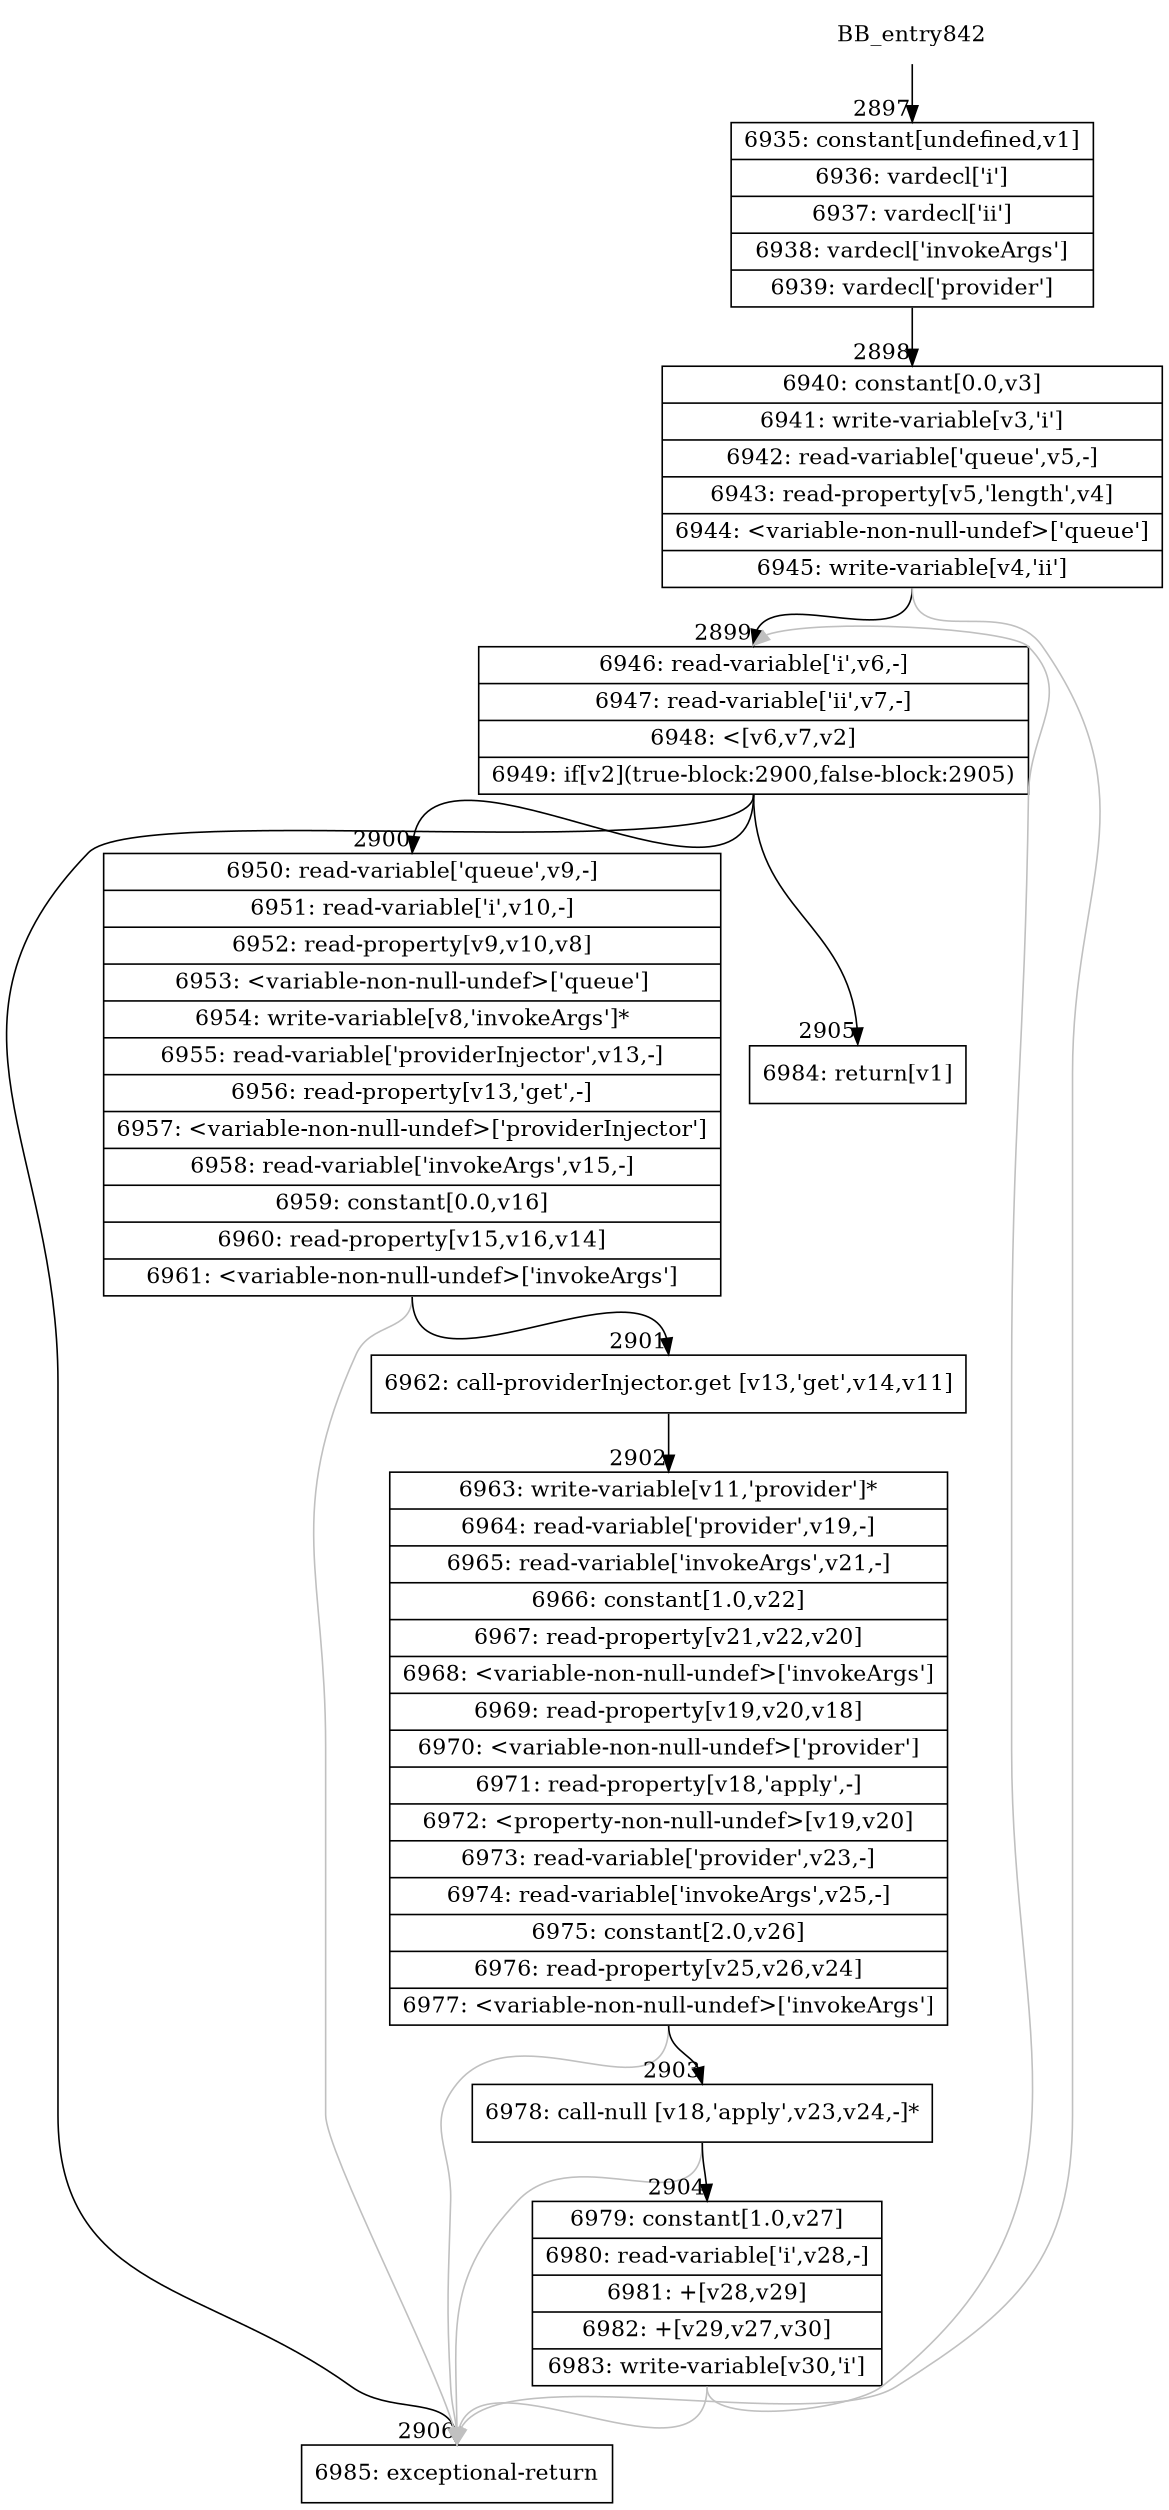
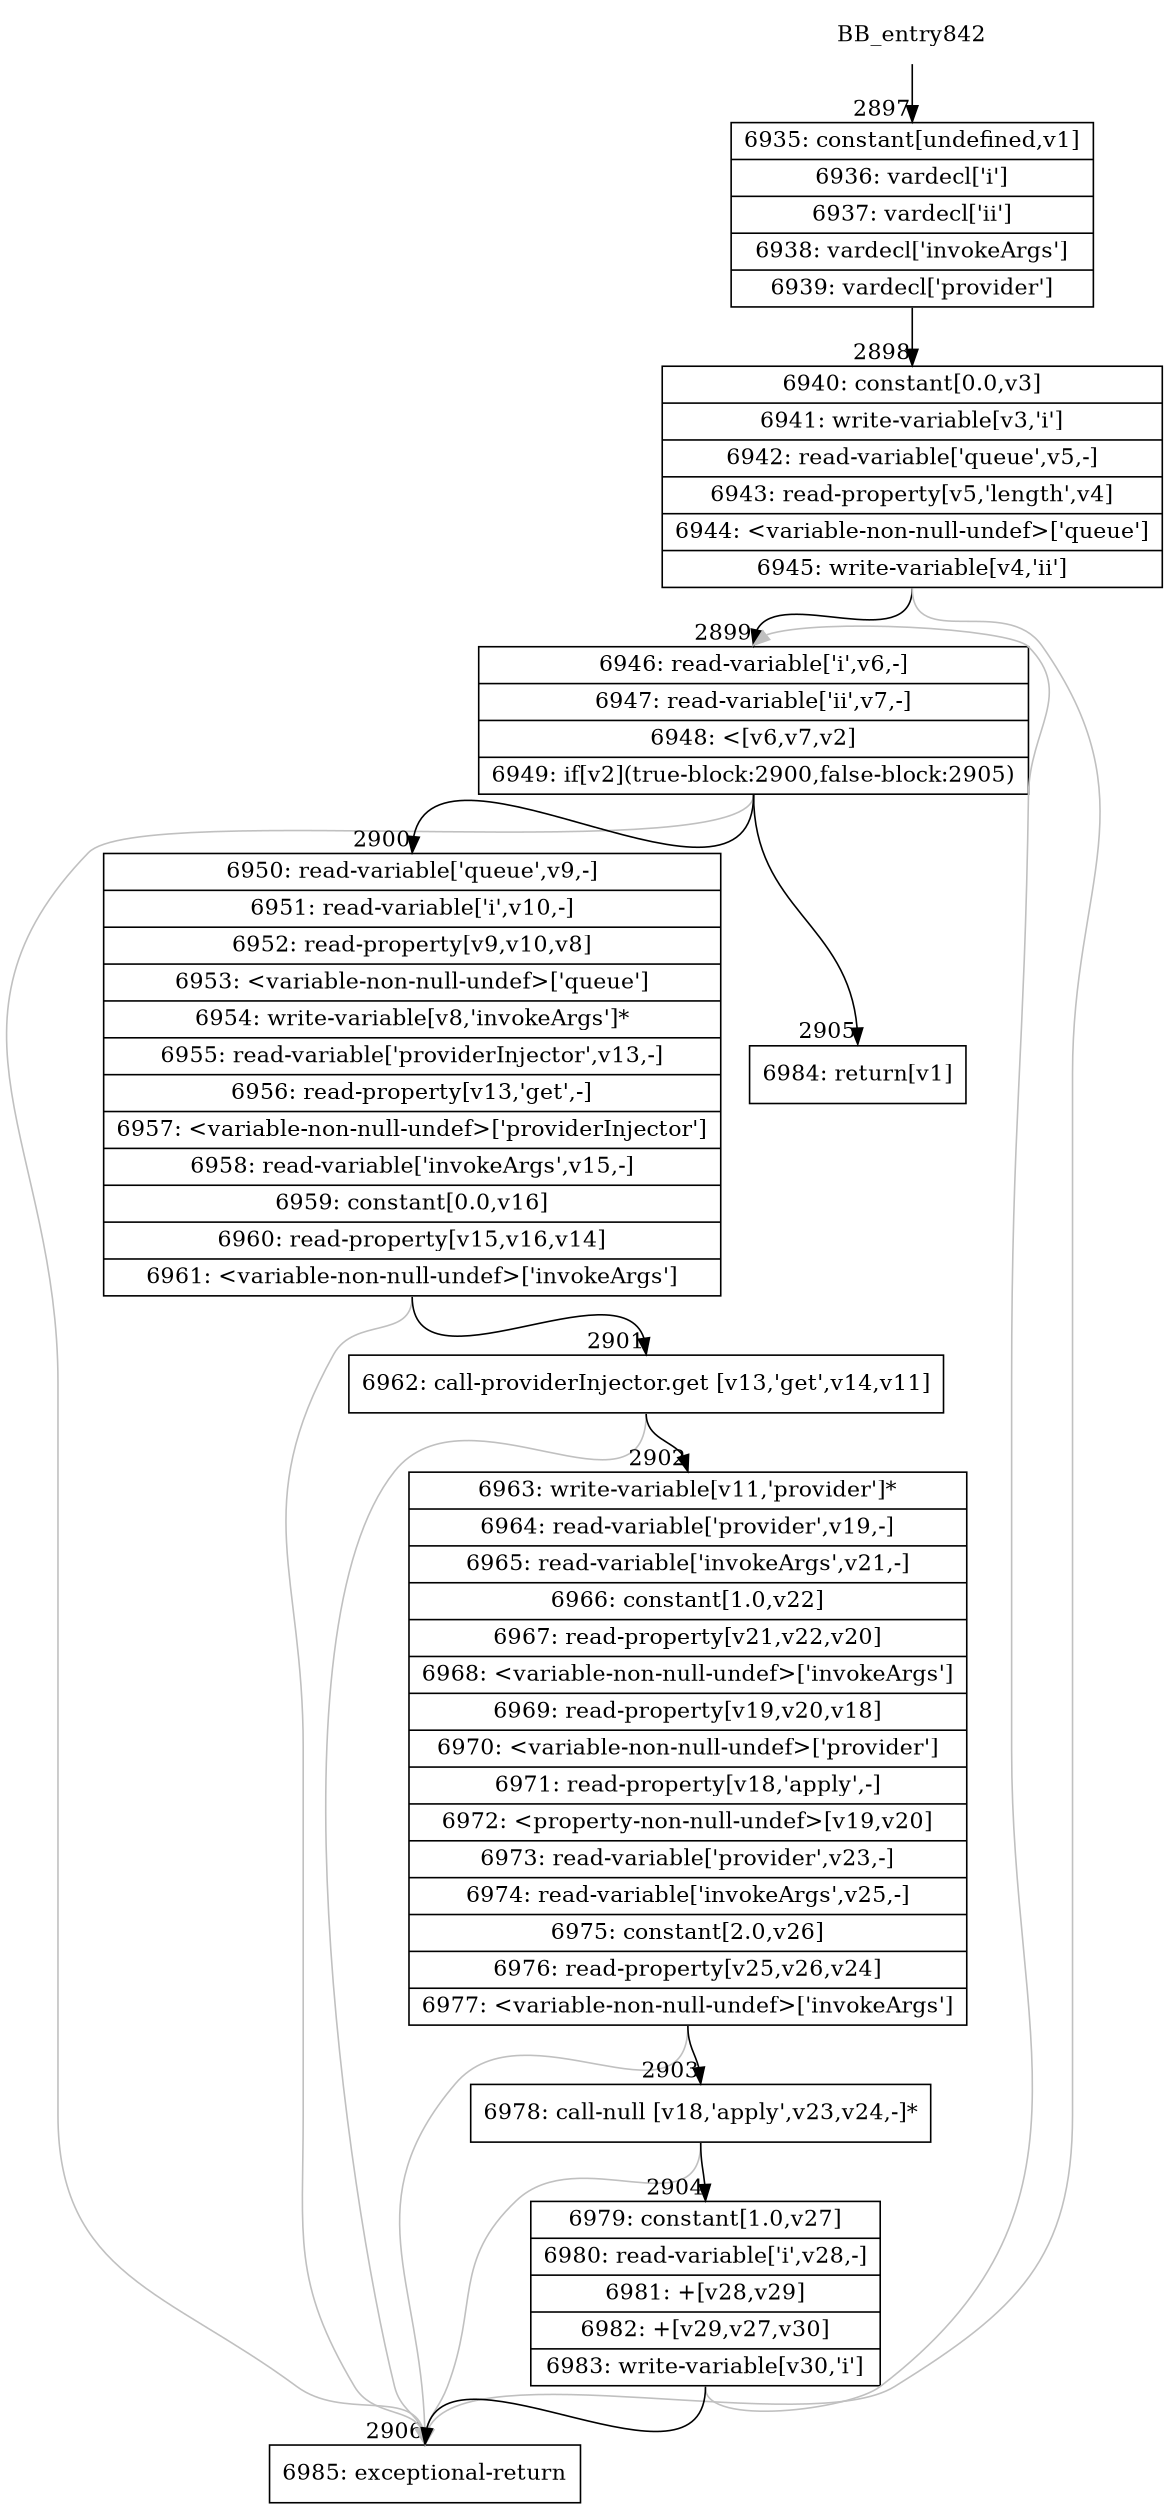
(58, 1403) -> (58, 1393)
none -> (327, 1806)
(590, 2417) -> (573, 2417)
